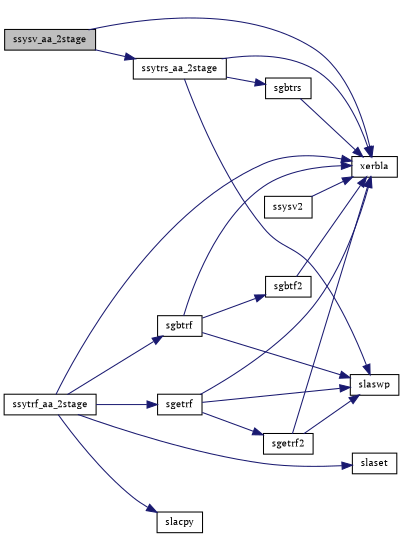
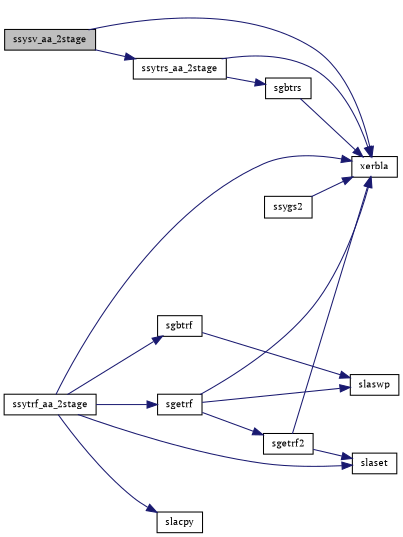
(288, 207) -> (288, 207)
(237, 211) -> none
(266, 230) -> none
(288, 287) -> none
(327, 417) -> (328, 453)
